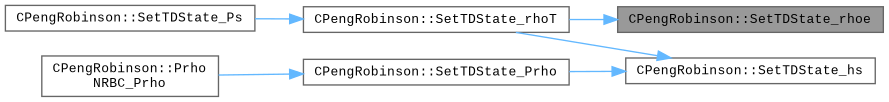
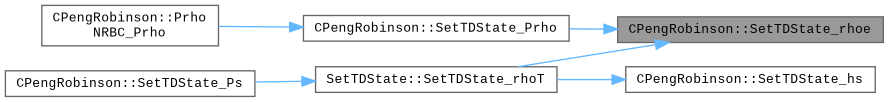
(436, 20) -> (436, 80)
(591, 71) -> (587, 29)
